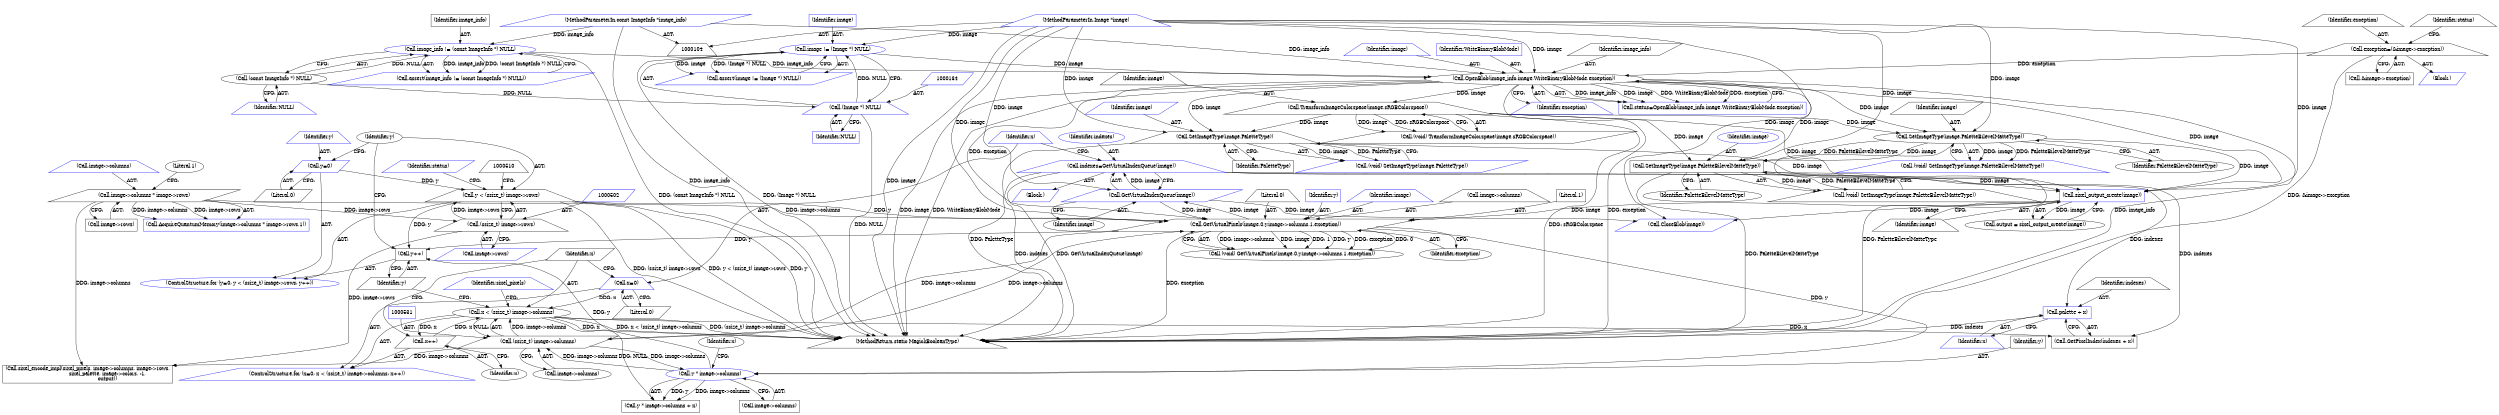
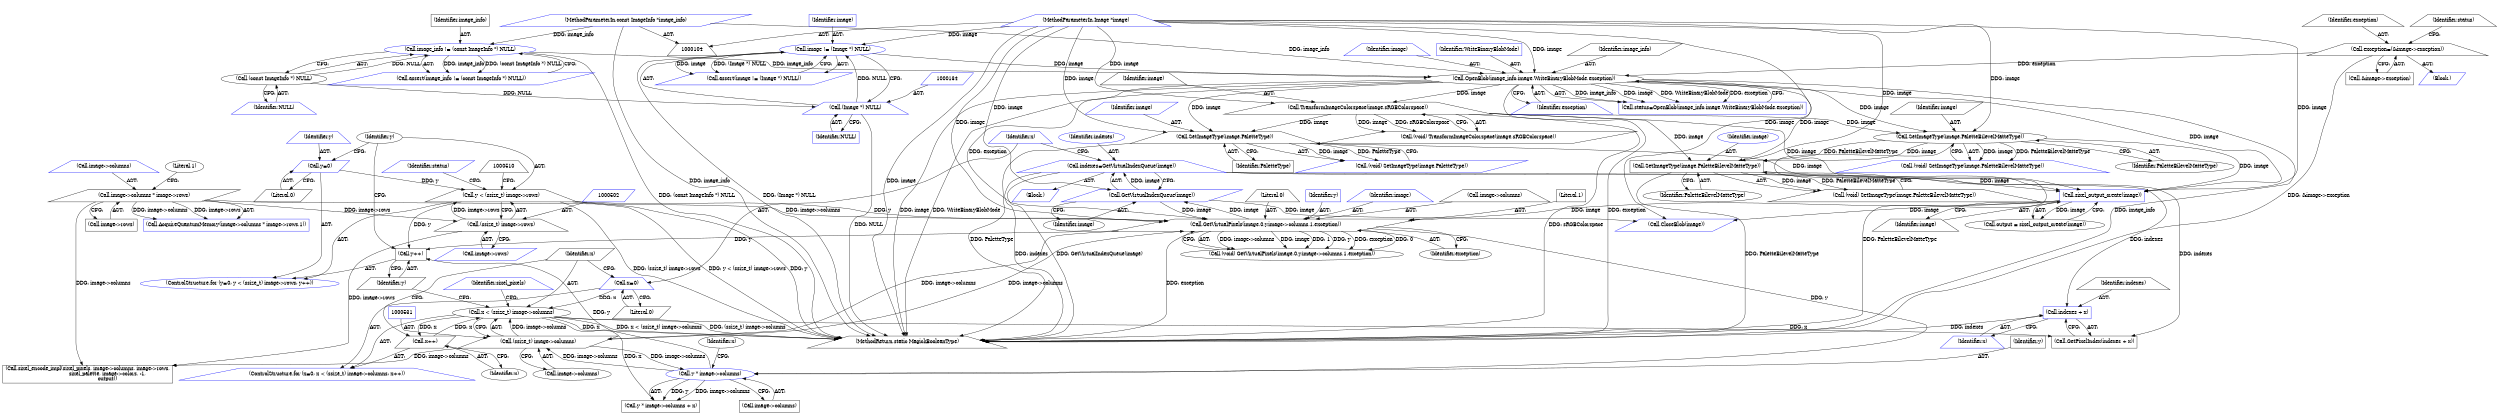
none -> (1140, 93)
(2067, 313) -> (2067, 313)
(482, 327) -> (482, 327)
(633, 357) -> (633, 357)
